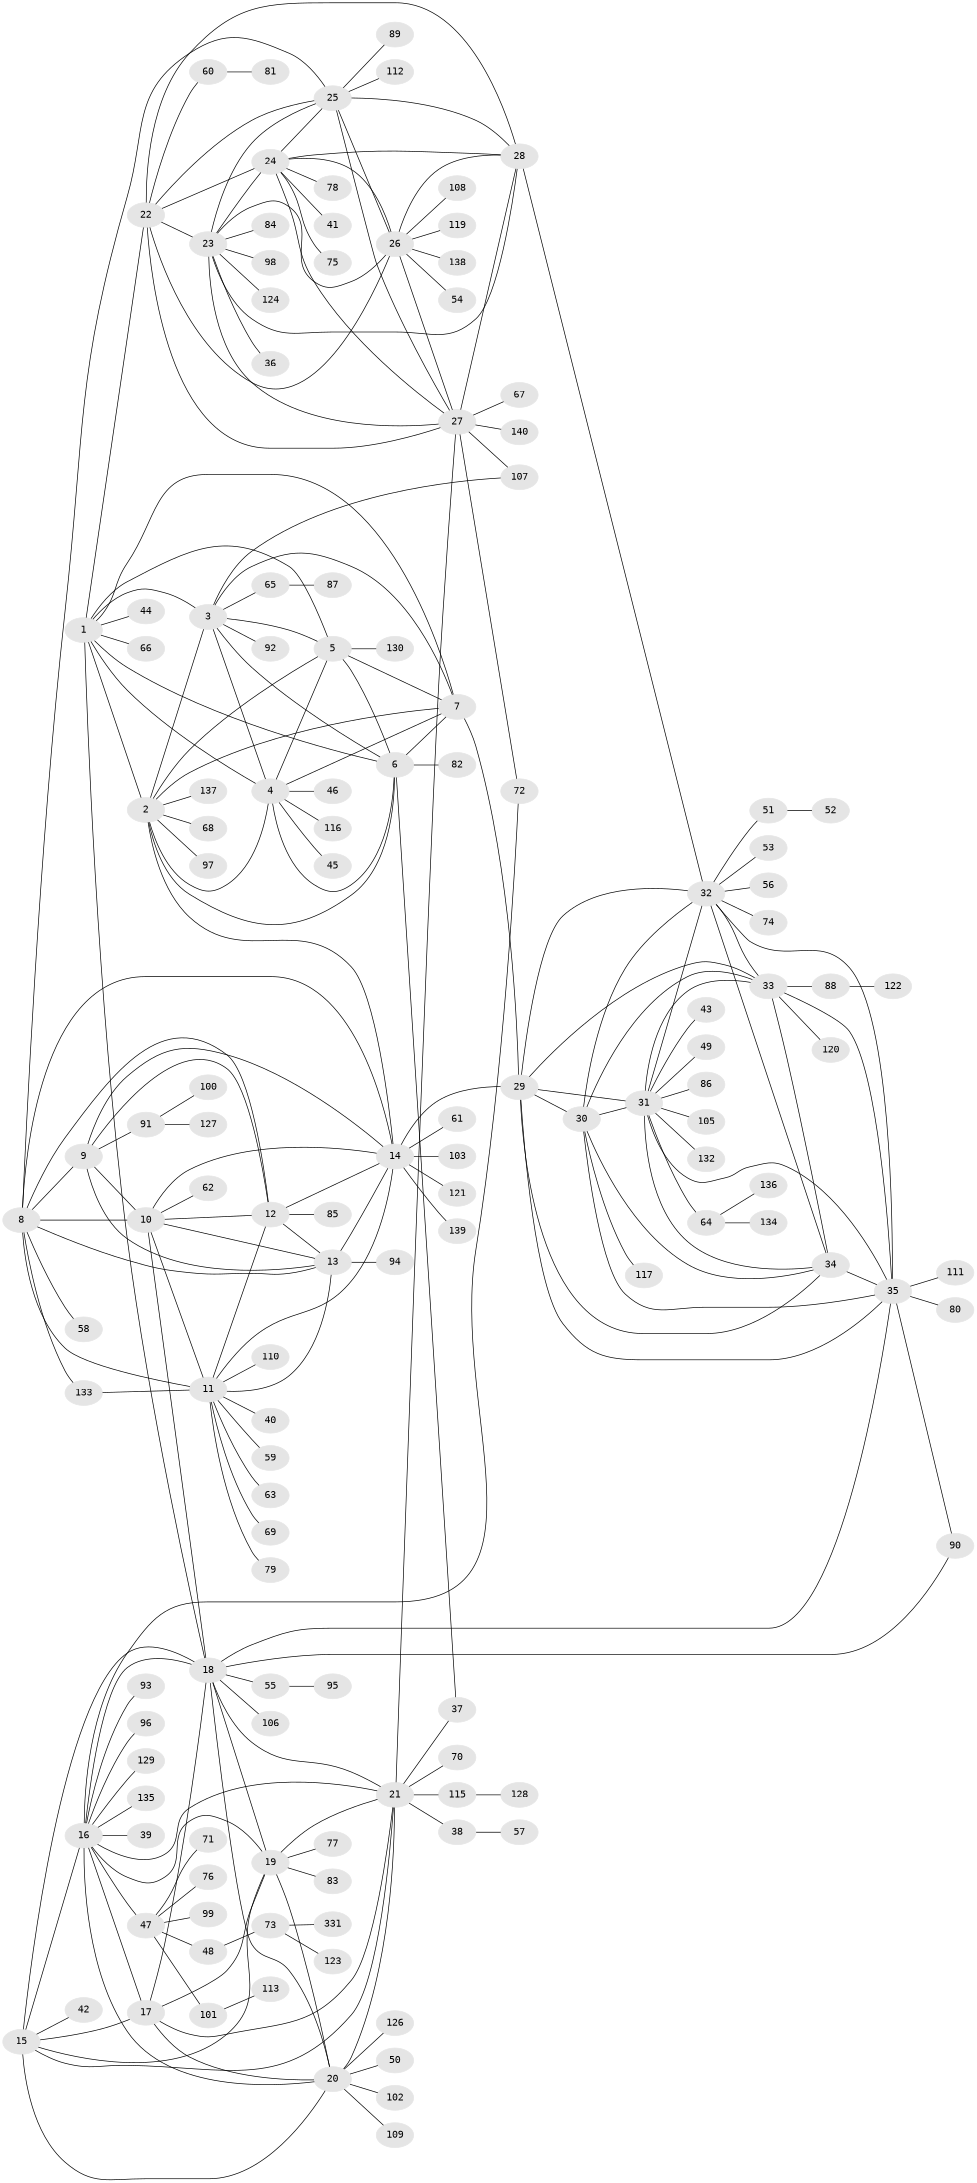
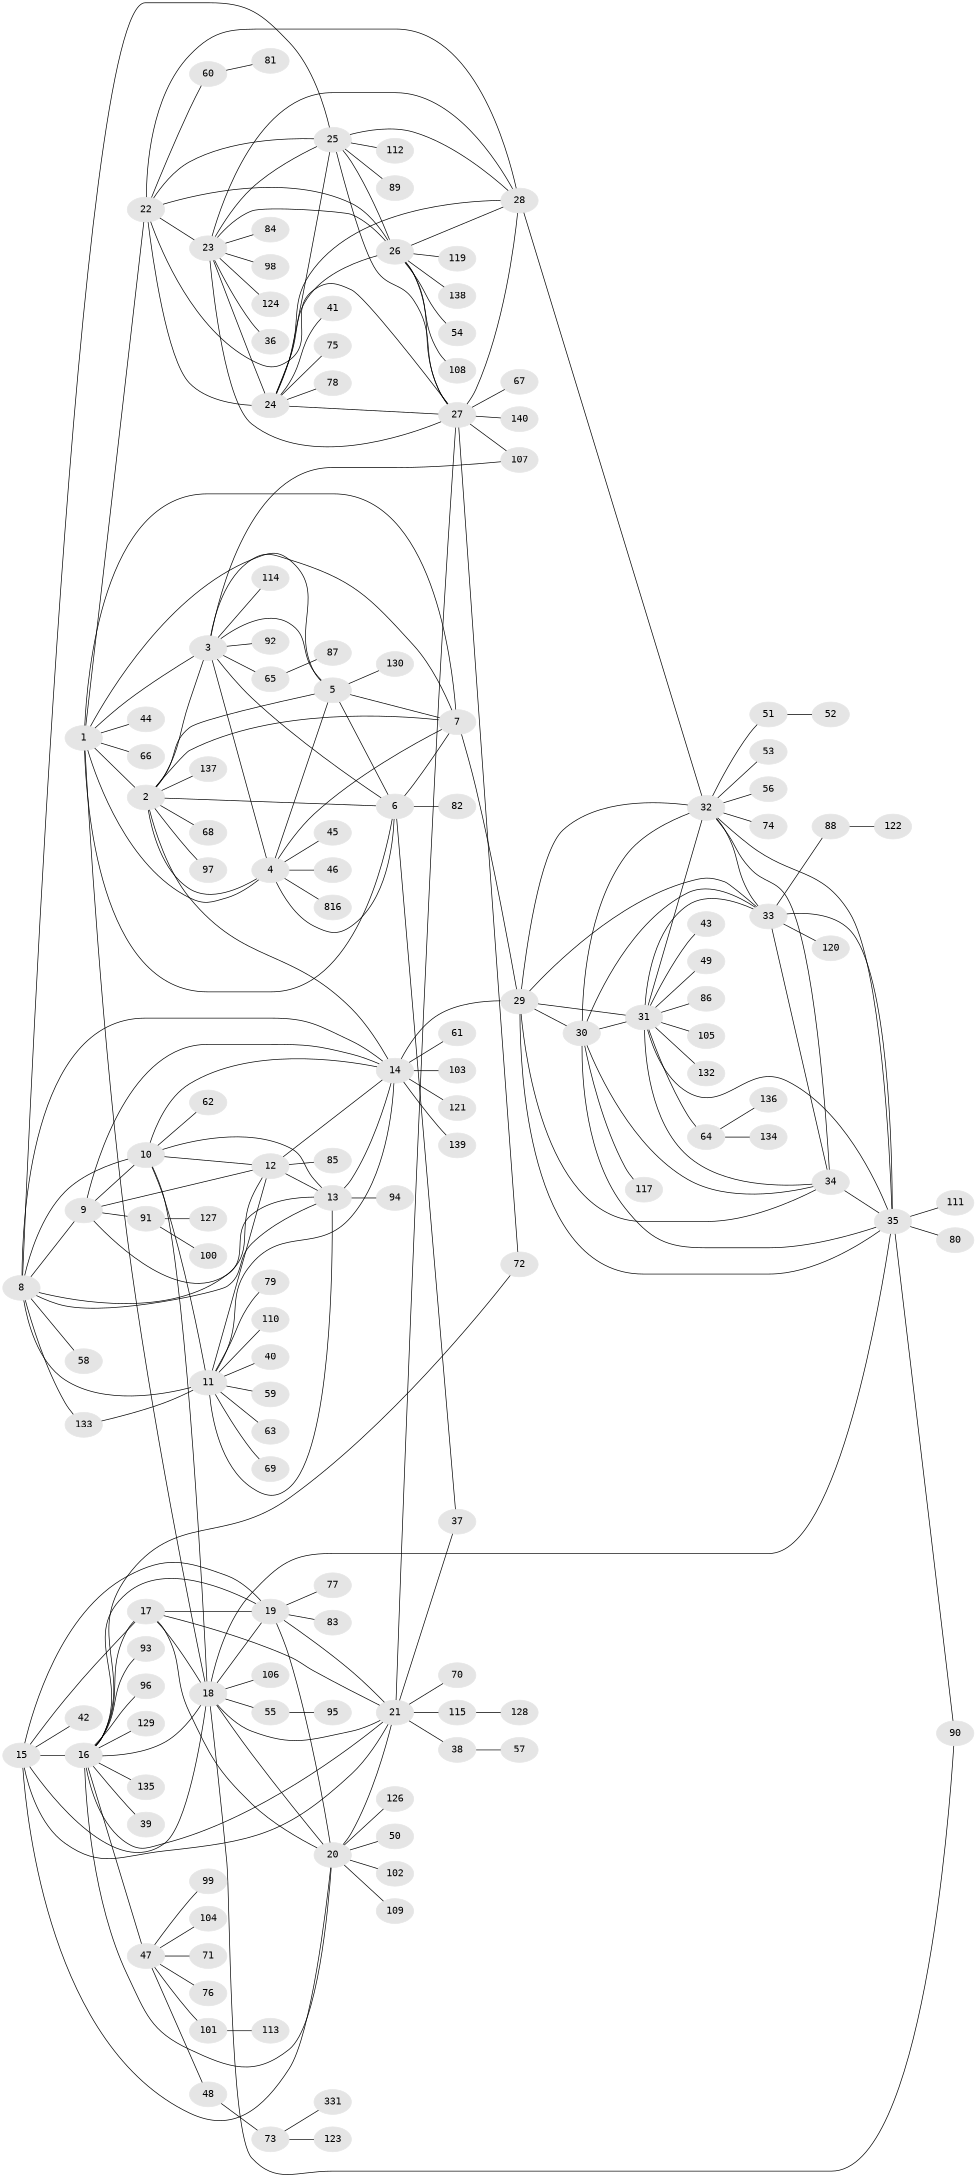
none -> (270, 578)
(333, 829) -> (333, 907)
none -> (208, 1919)
